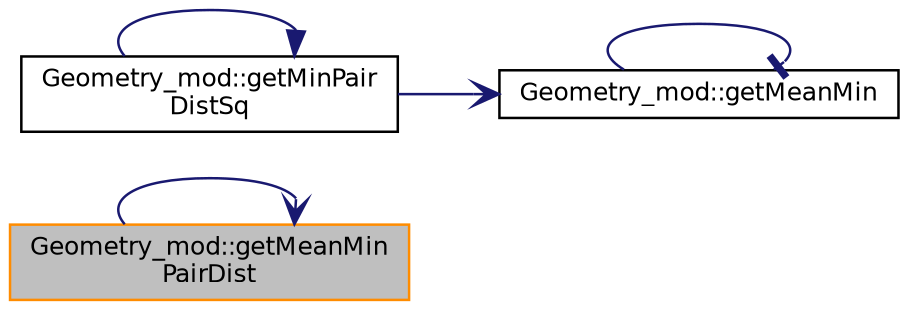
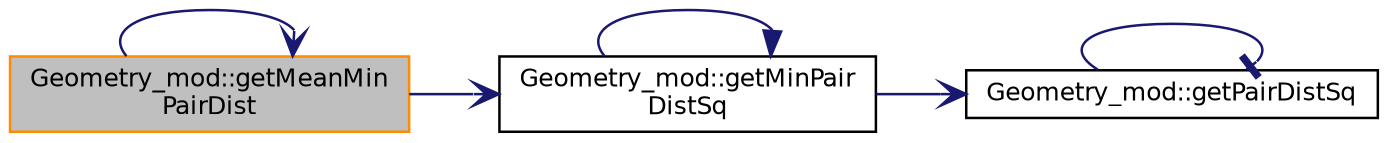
none -> (441, 94)
(699, 94) -> (1172, 94)
